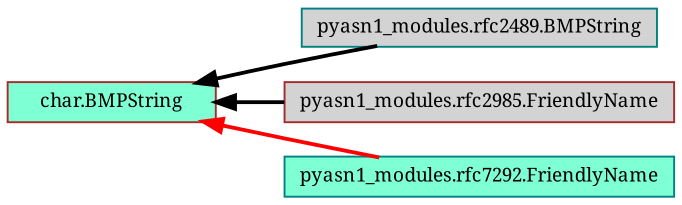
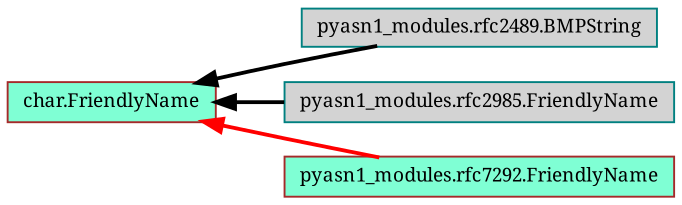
(112, 102) -> (112, 102)
(479, 102) -> (479, 102)
(479, 177) -> (479, 177)
